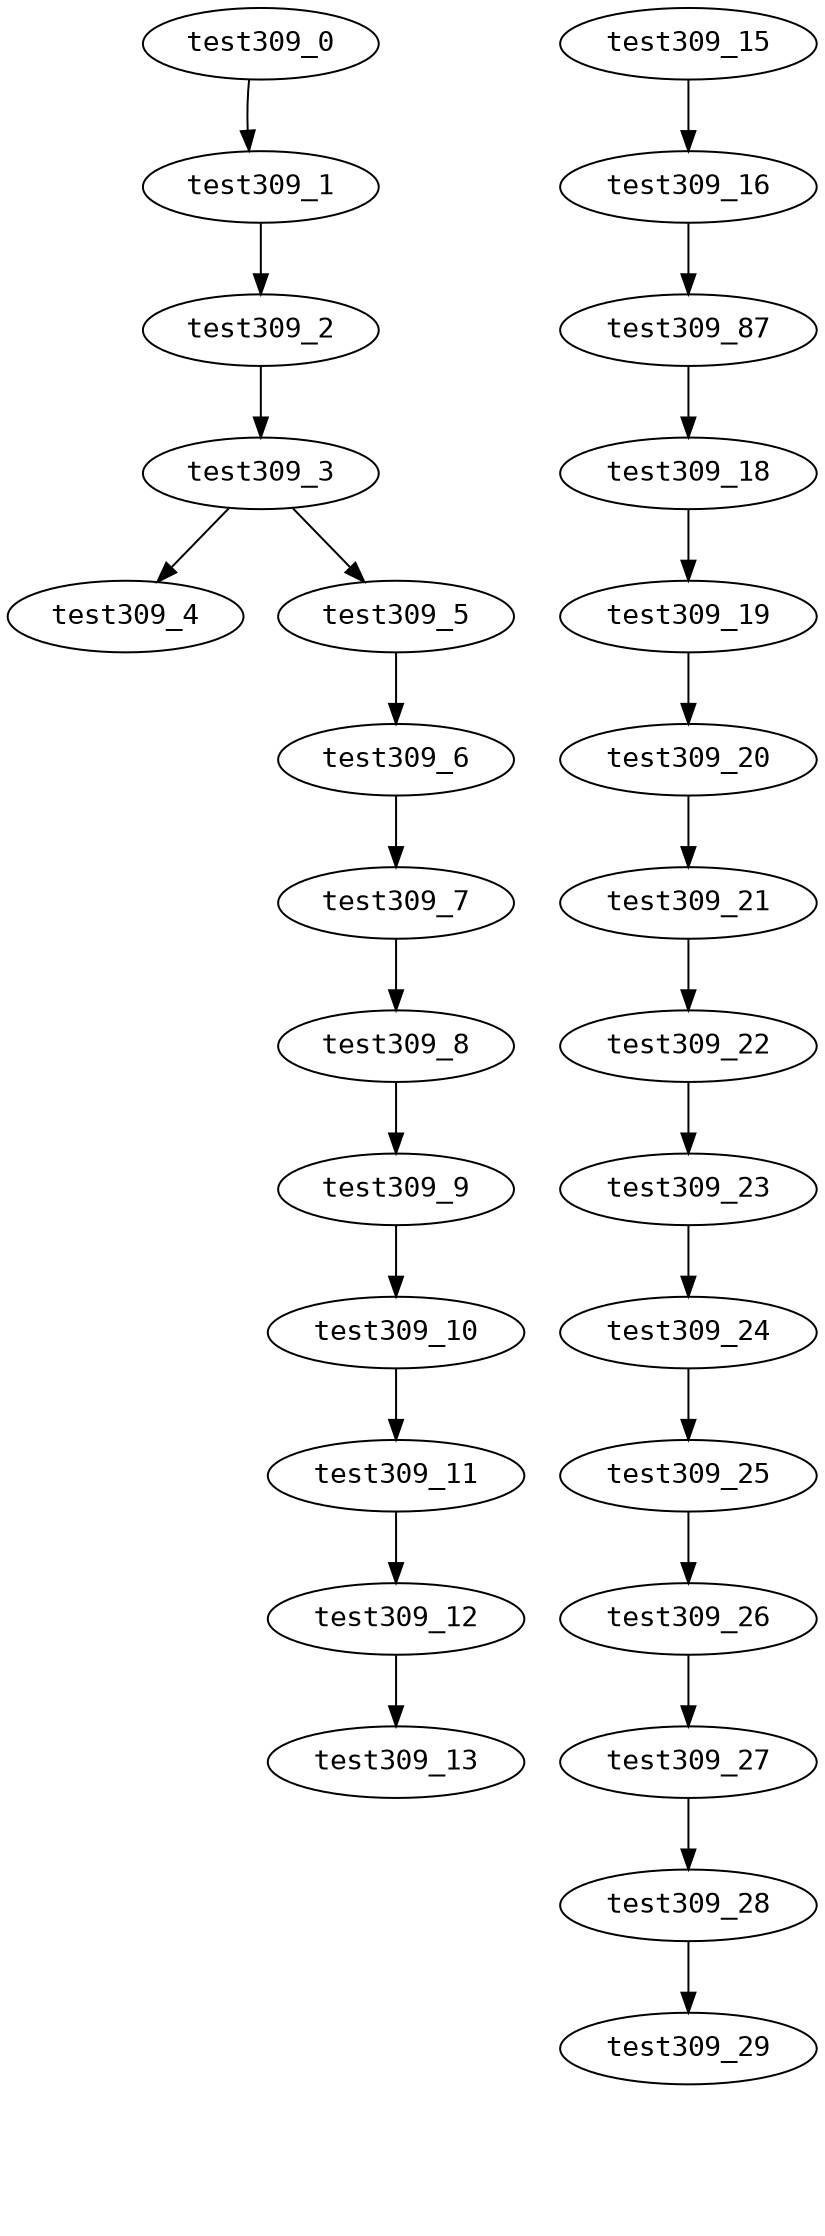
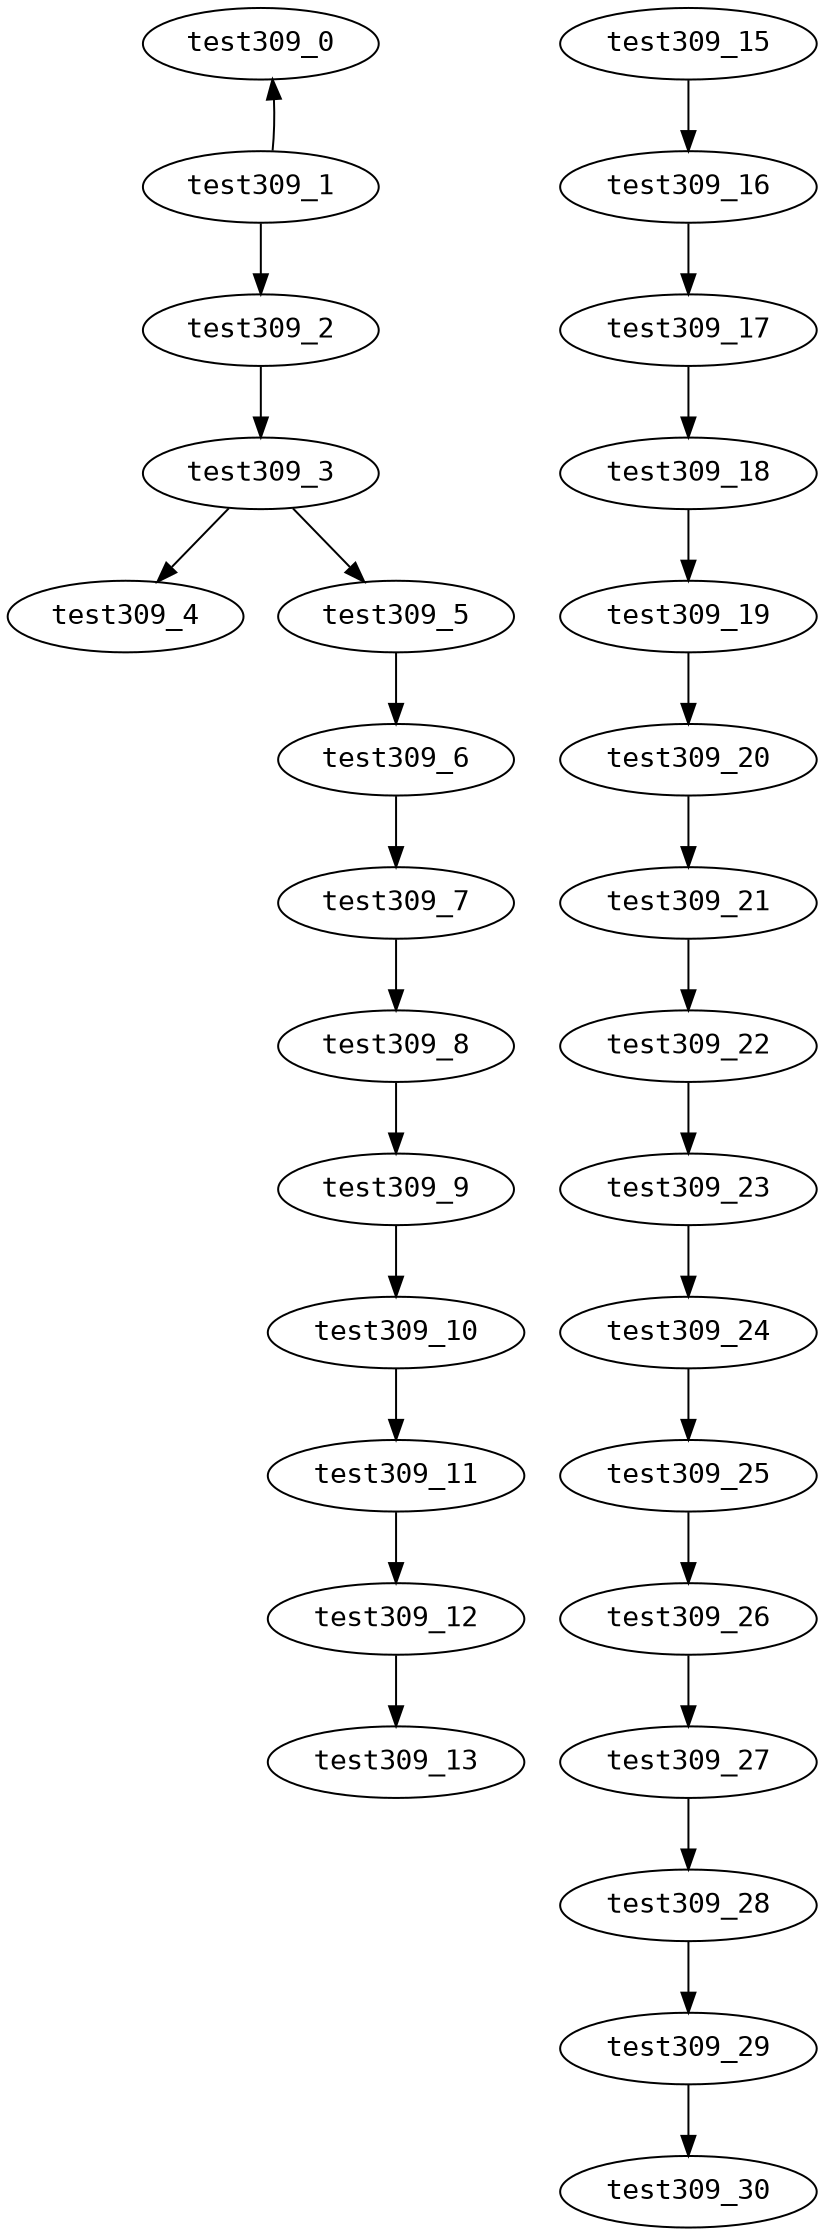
(248, 105) -> (274, 125)
(688, 330) -> (688, 330)
none -> (688, 2192)
